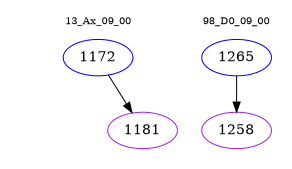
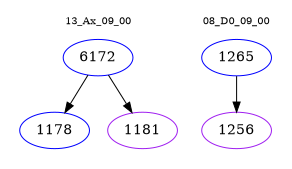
(237, 22) -> (237, 22)
(98, 58) -> (98, 58)
none -> (55, 130)
(237, 130) -> (237, 130)
